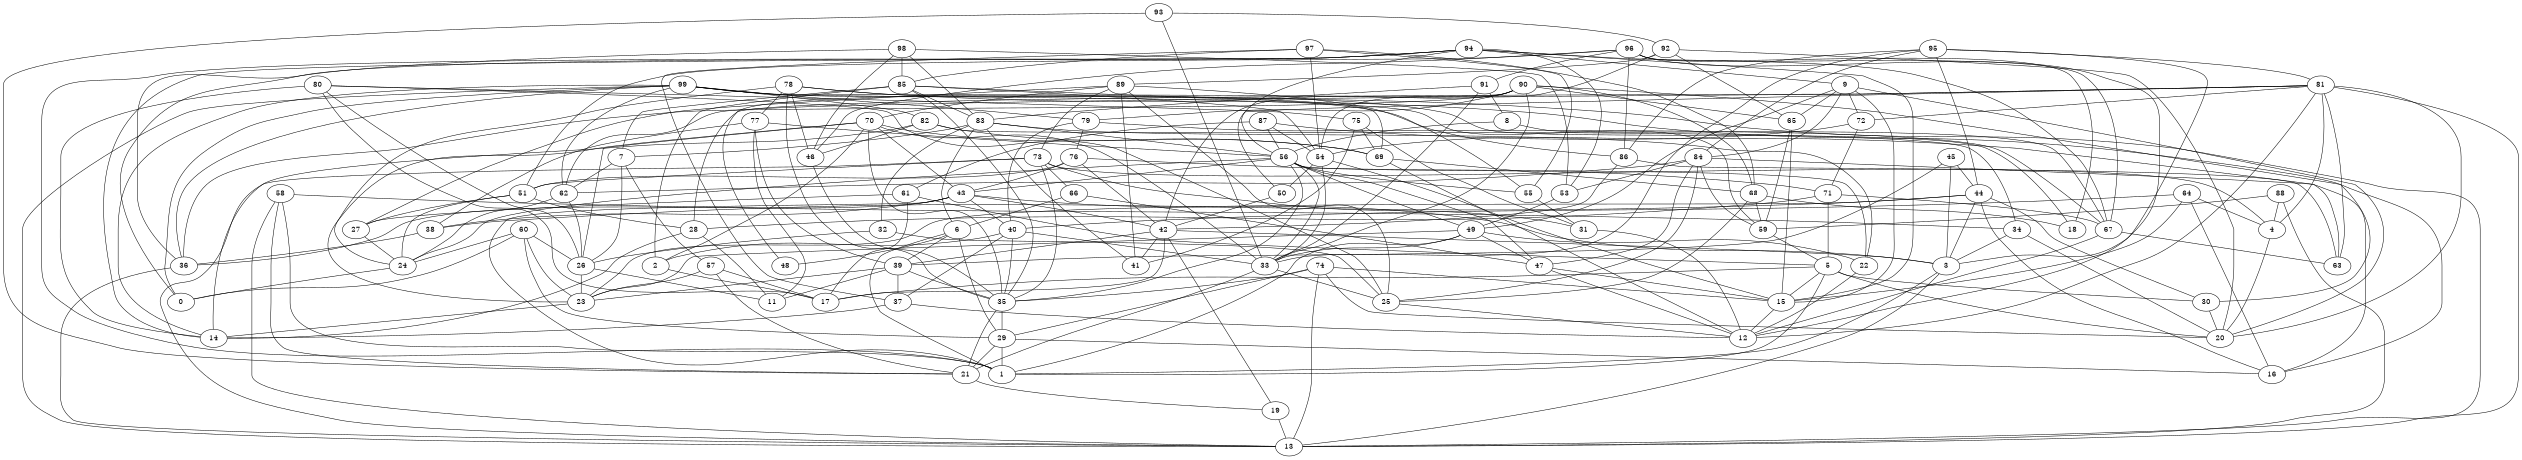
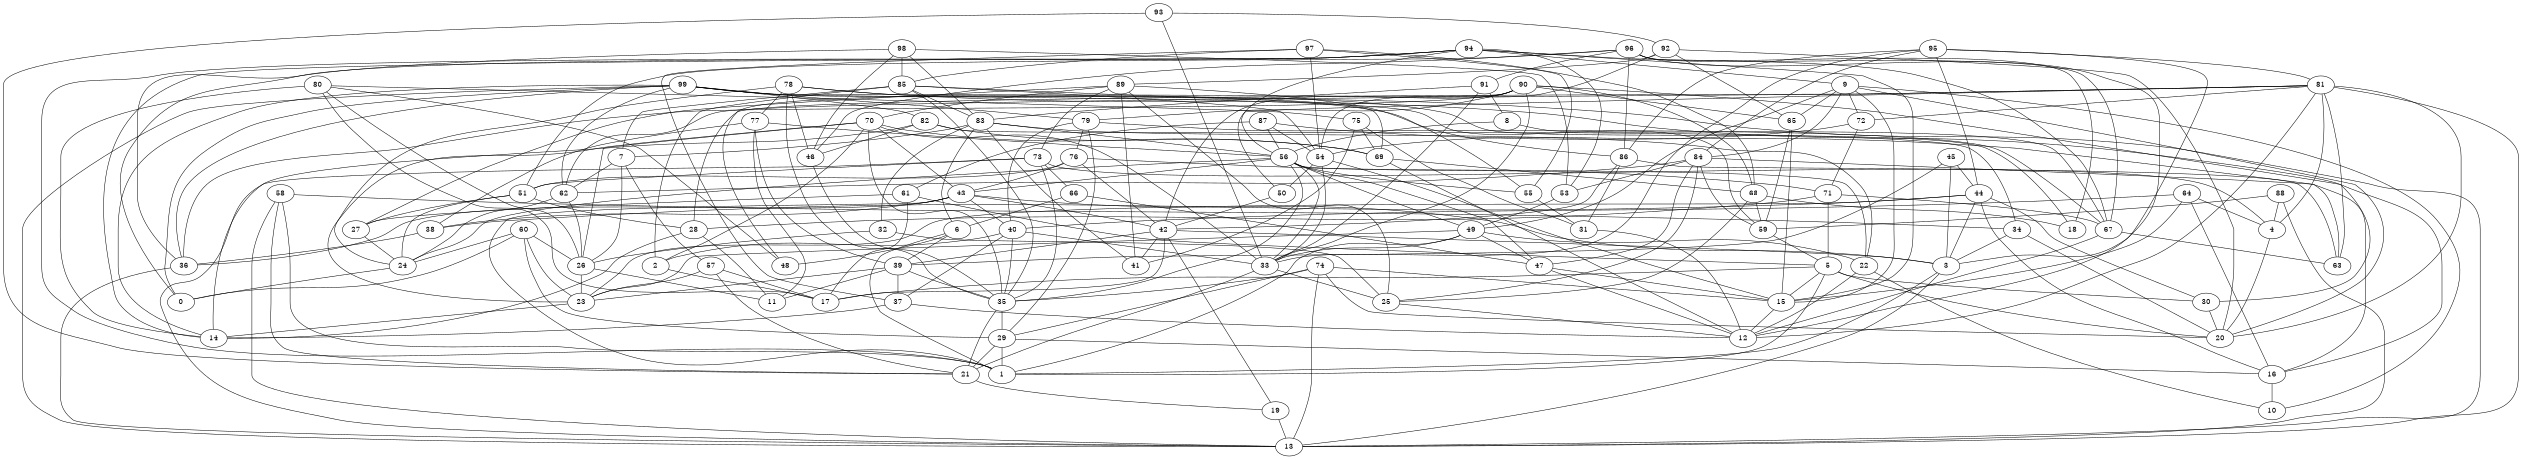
(956, 145) -> (573, 128)
(1242, 200) -> (1604, 194)
(969, 272) -> (1080, 235)
none -> (2272, 411)
